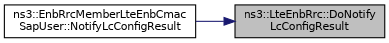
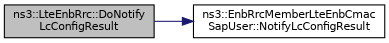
(210, 21) -> (168, 21)
